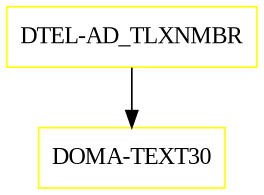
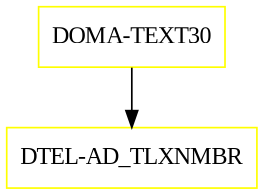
(132, 89) -> (132, 89)
